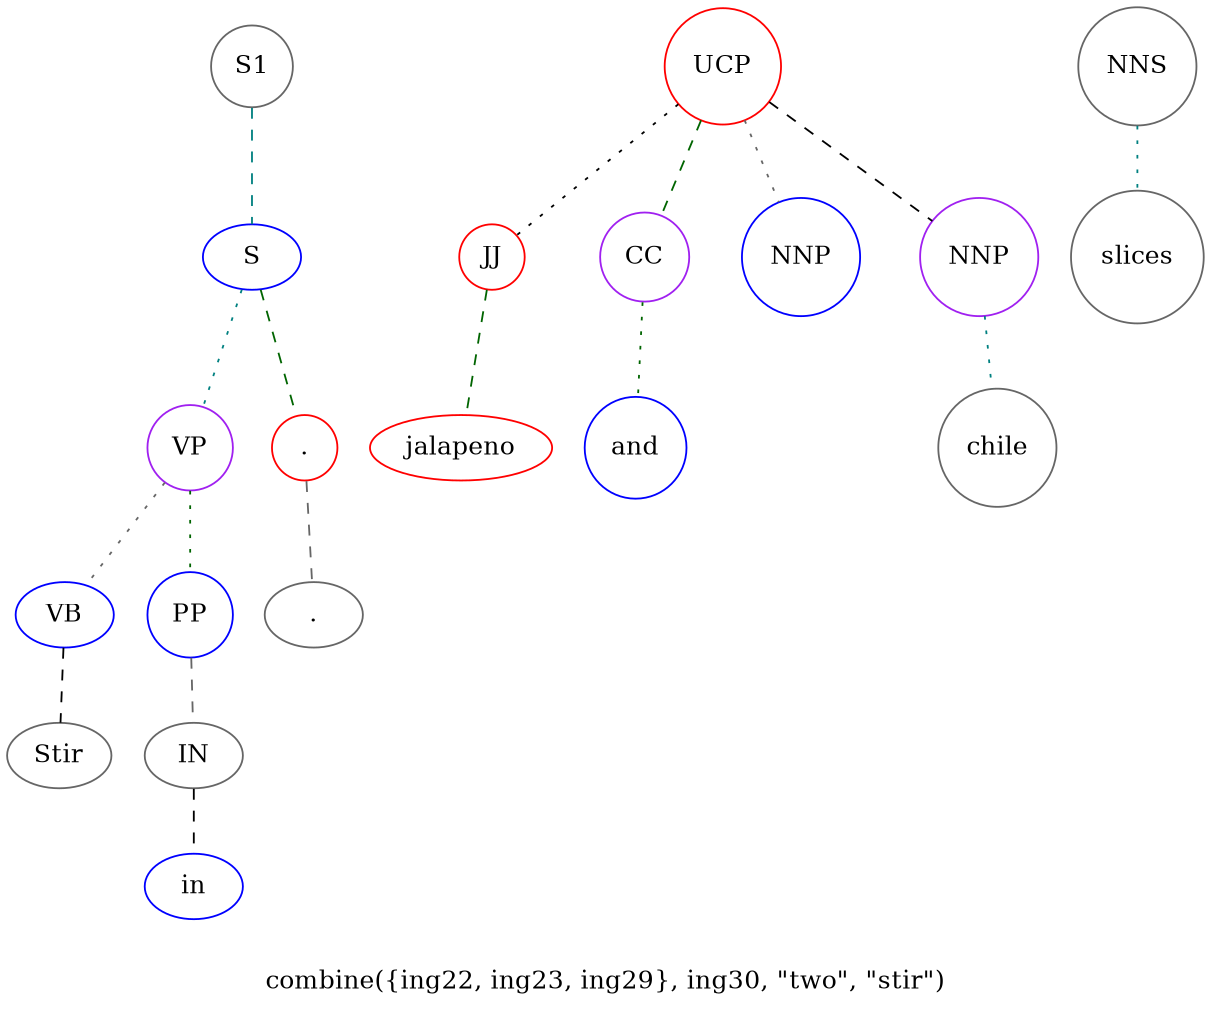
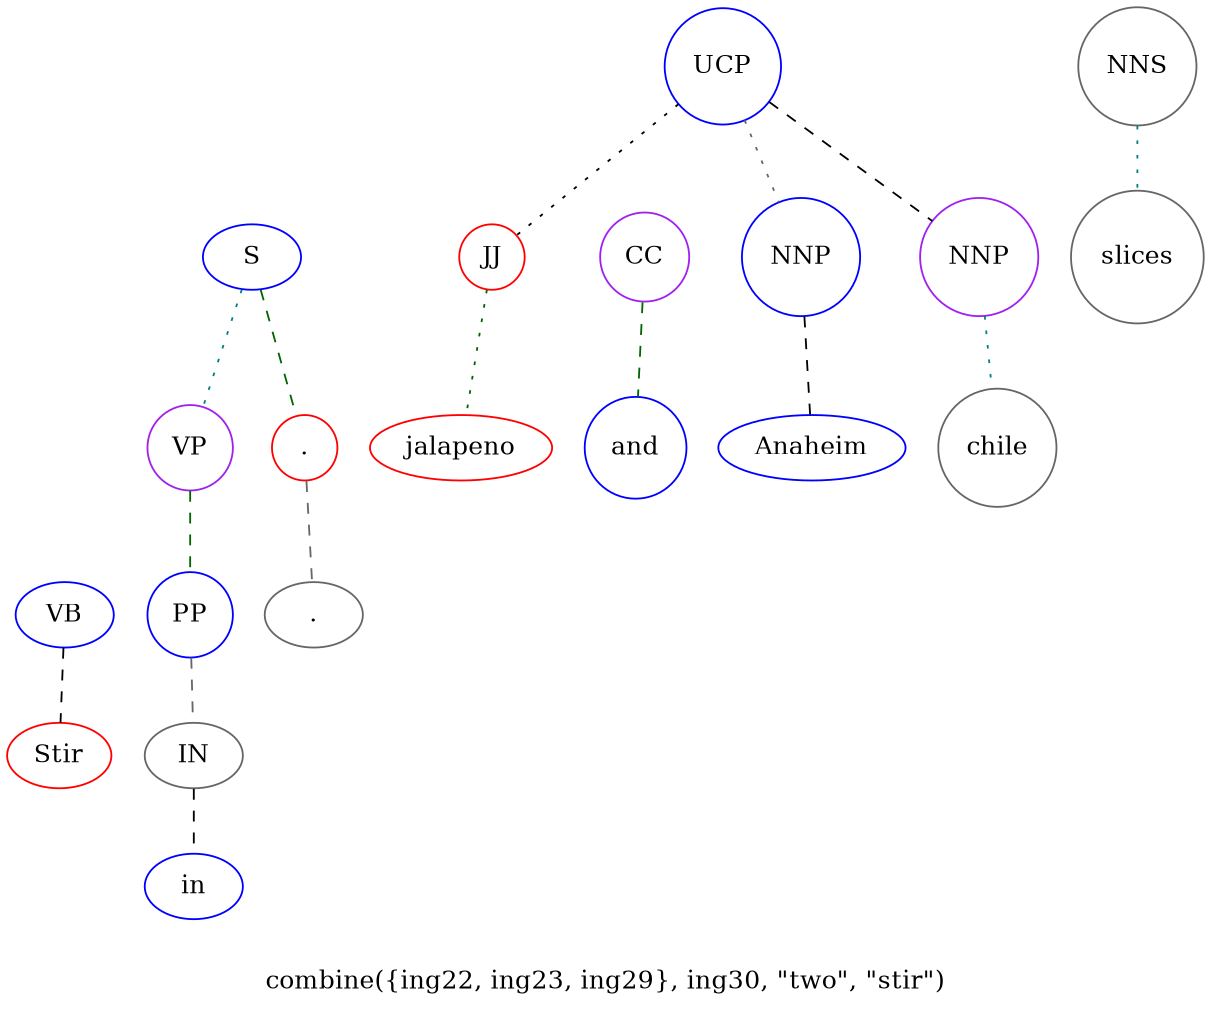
(252, 66) -> none
(723, 66) -> (723, 66)
(681, 168) -> none
(640, 350) -> (640, 350)
(477, 352) -> (477, 352)
none -> (812, 448)
(190, 531) -> (190, 531)
(126, 534) -> none
(59, 756) -> (59, 756)
